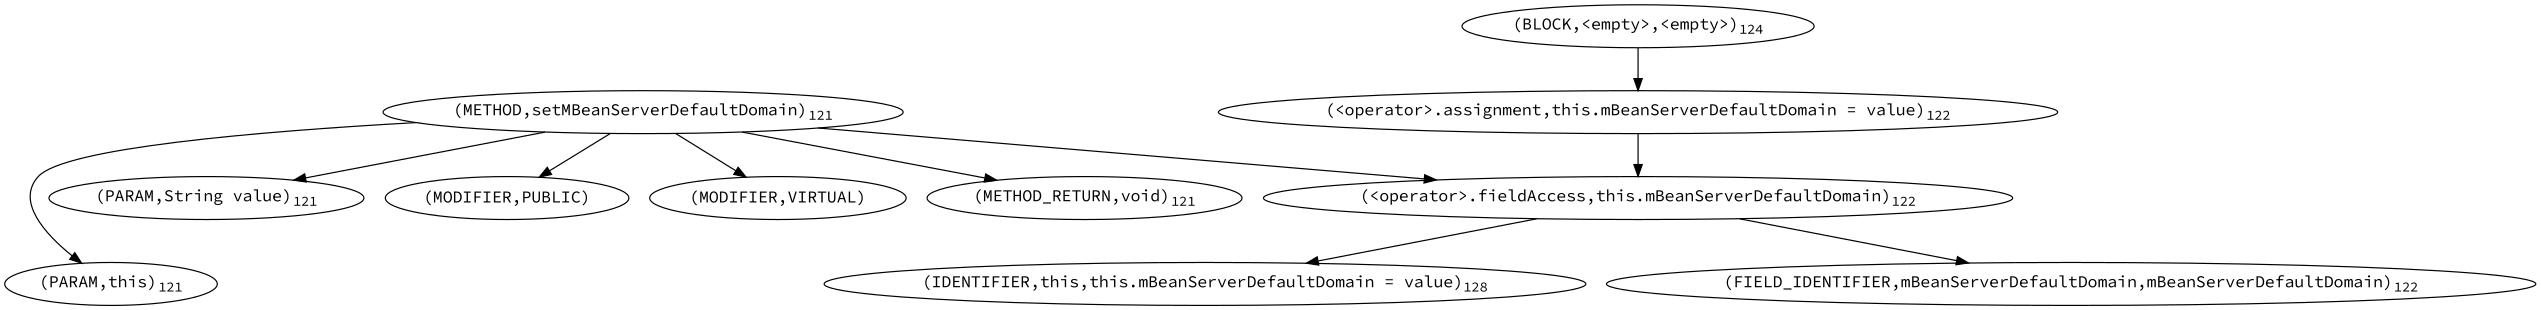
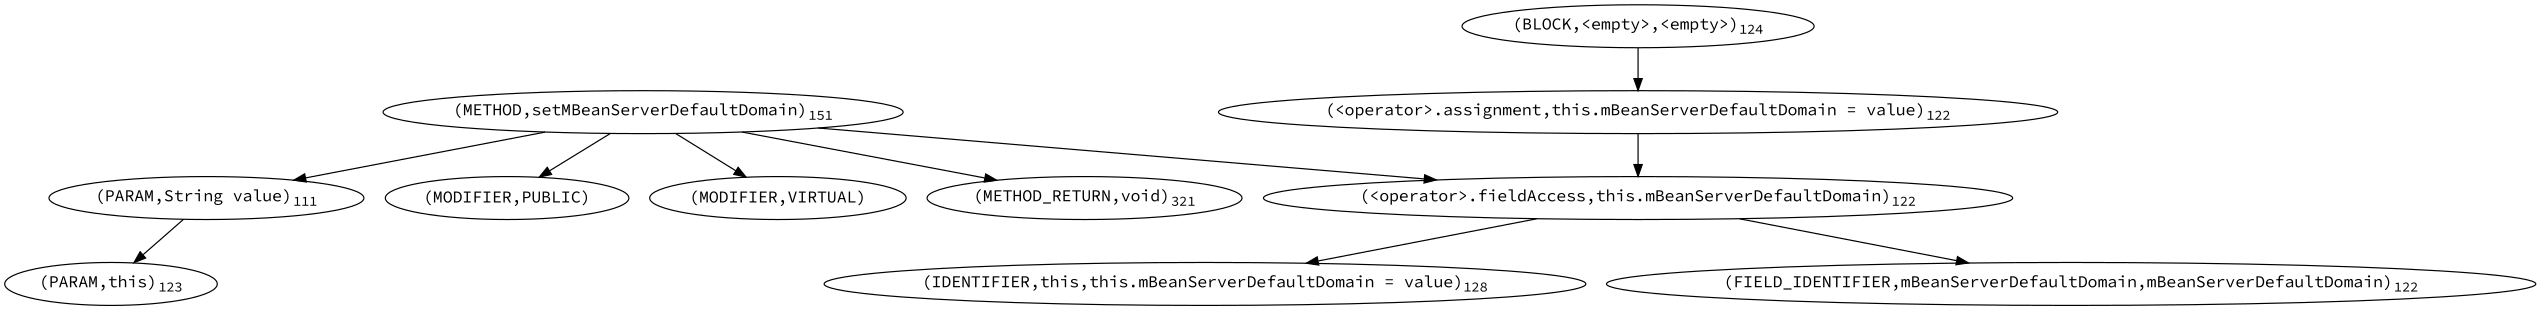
(821, 110) -> (821, 110)
(177, 142) -> (163, 237)
(305, 196) -> (305, 196)
(1184, 196) -> (1184, 196)
(171, 282) -> (171, 282)
